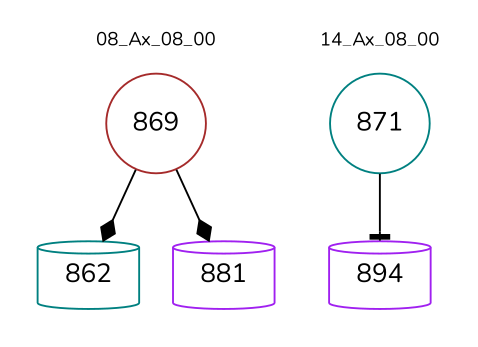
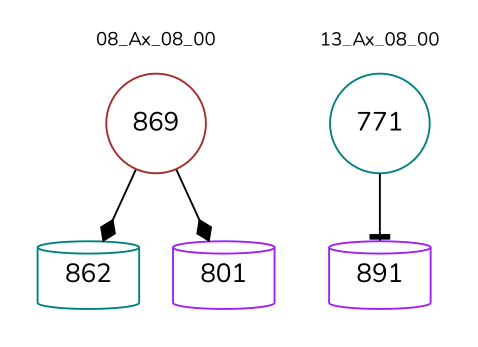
(380, 41) -> (380, 41)
(380, 123) -> (380, 123)
(224, 275) -> (224, 275)
(380, 275) -> (380, 275)
